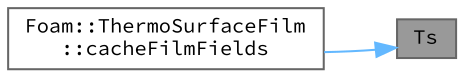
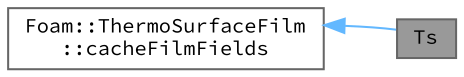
(350, 51) -> (371, 27)
